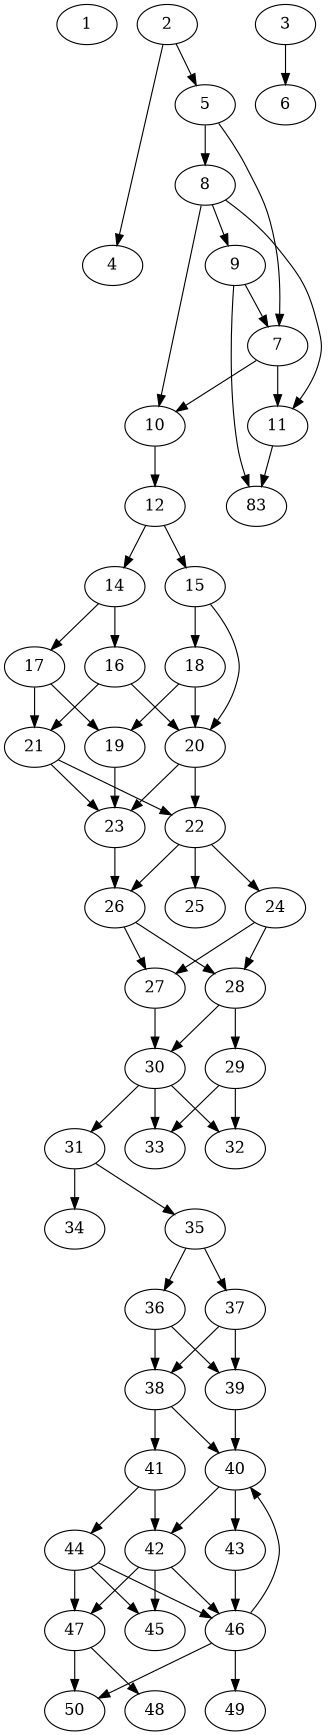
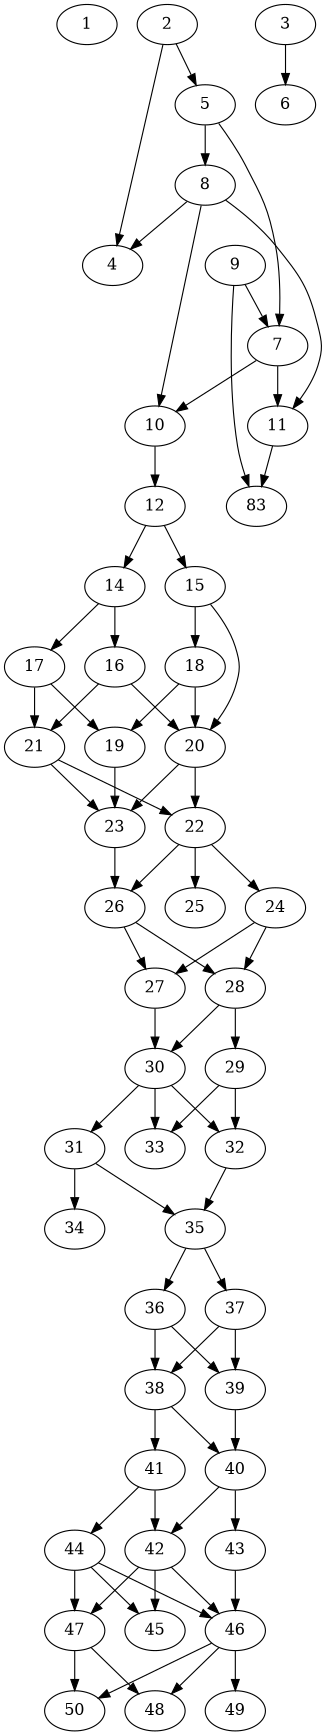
(218, 220) -> (163, 222)
none -> (218, 1184)
(279, 1556) -> (199, 1667)
